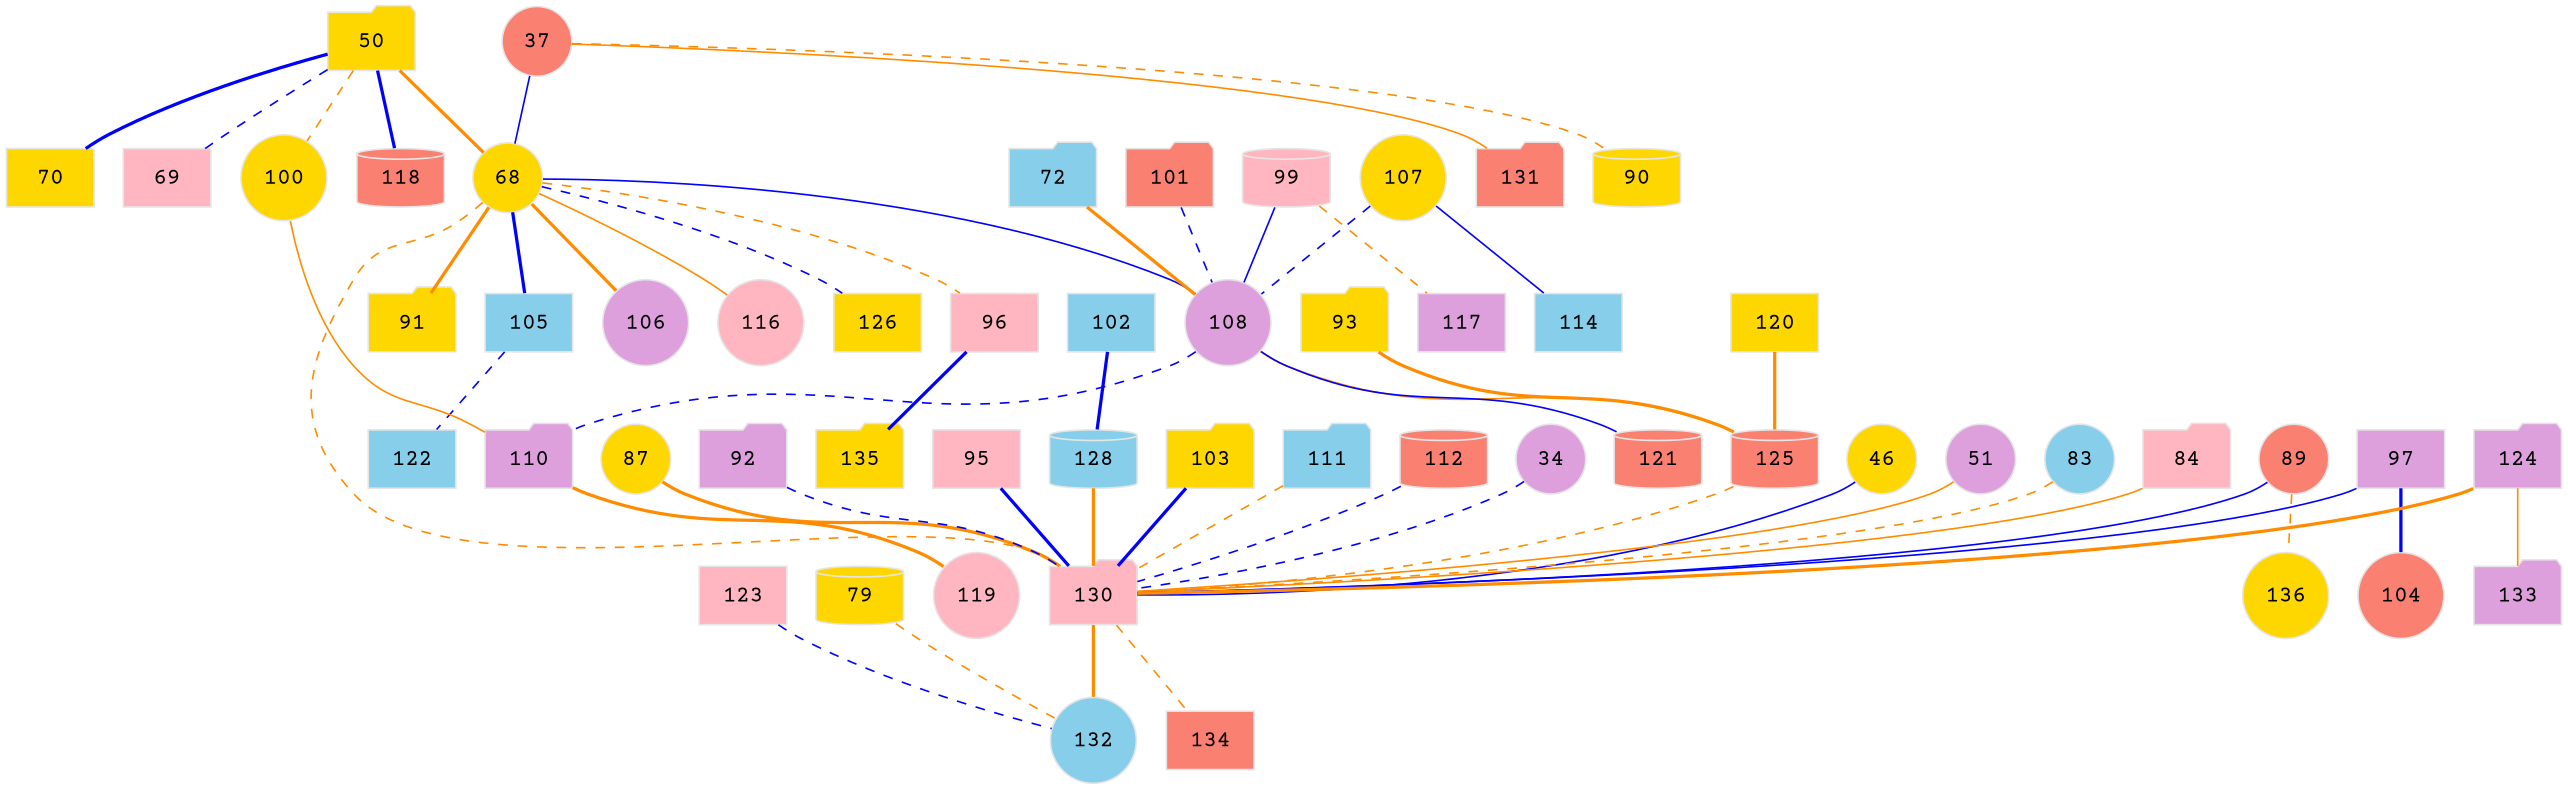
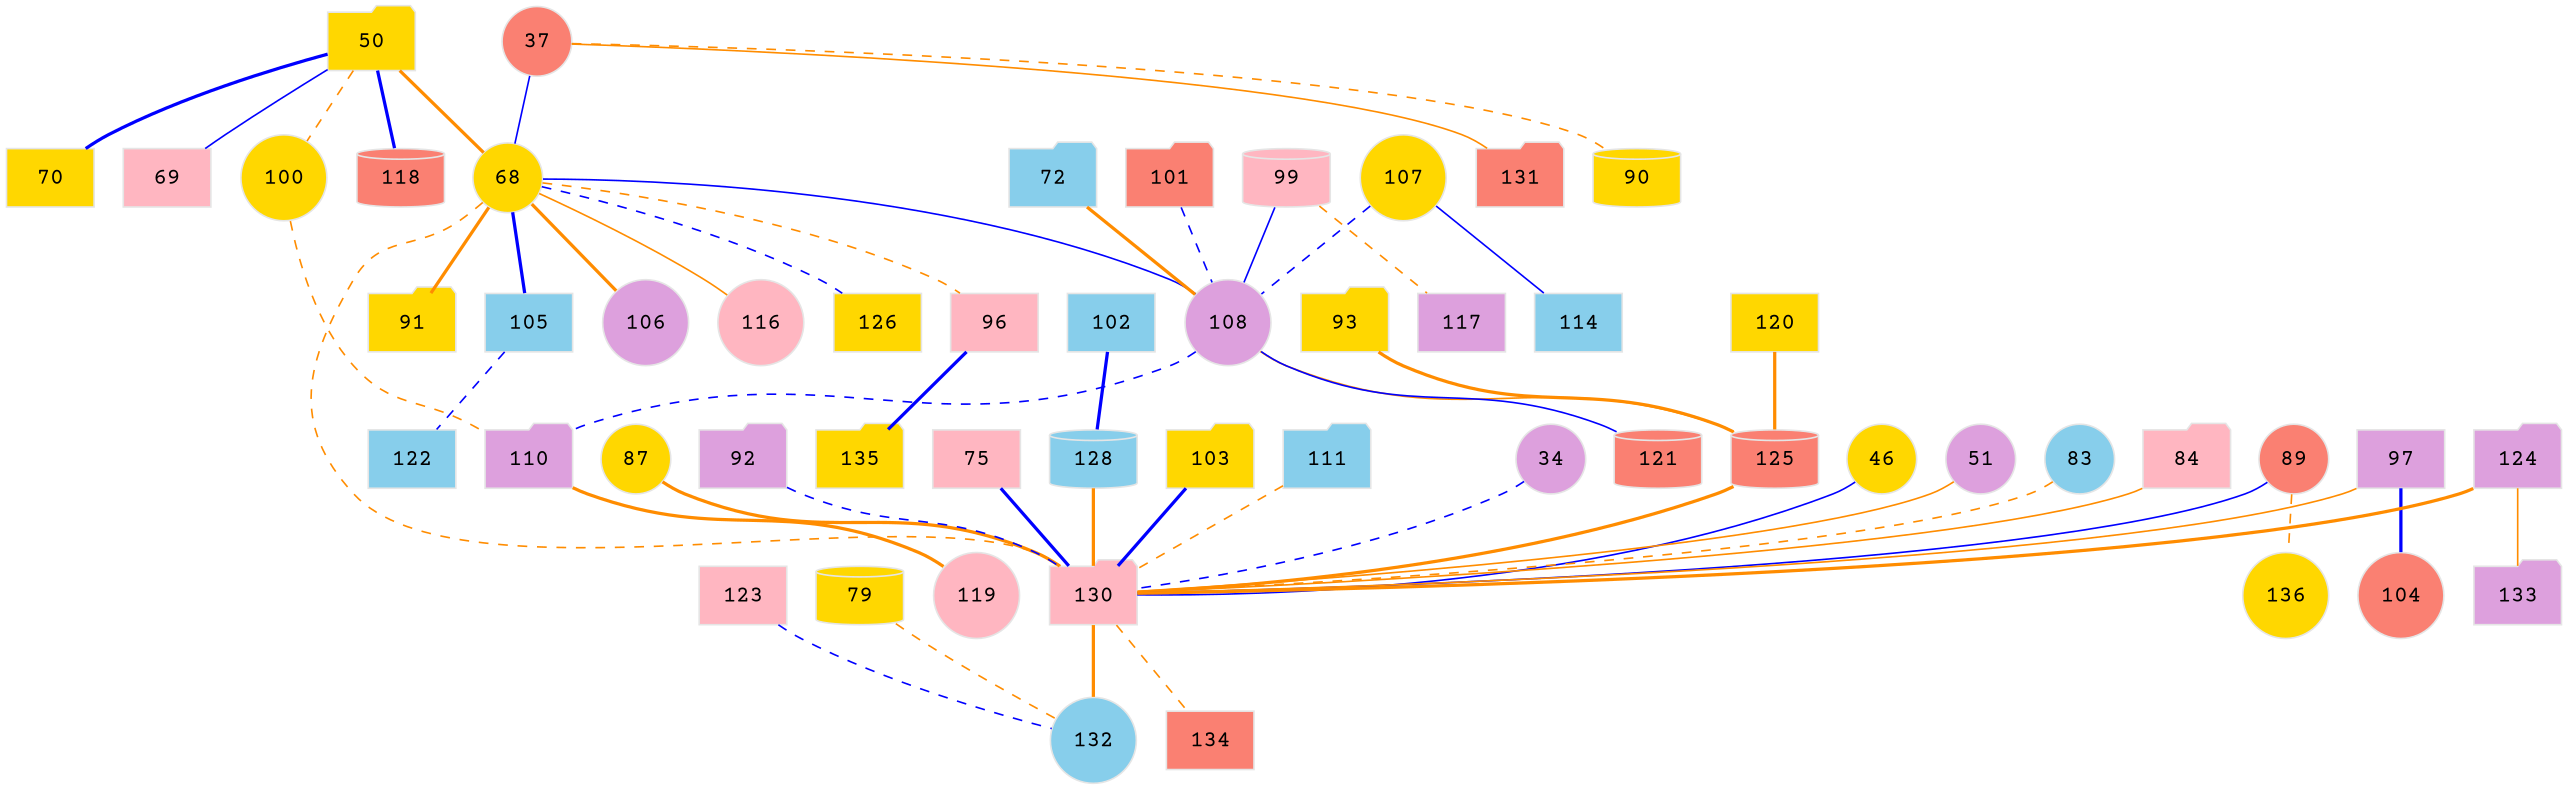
(266, 108) -> (266, 108)
(350, 362) -> (350, 362)
(977, 459) -> (977, 459)
(1444, 459) -> none
(1470, 556) -> (1470, 556)
(1750, 567) -> (1750, 567)
